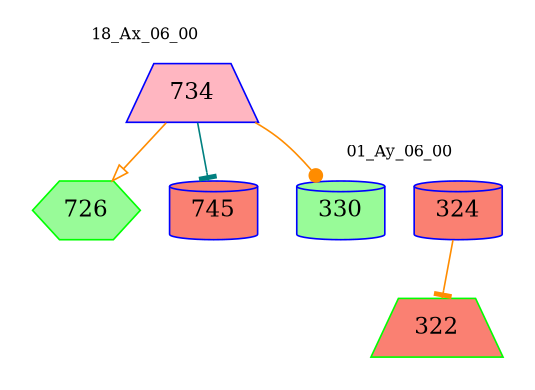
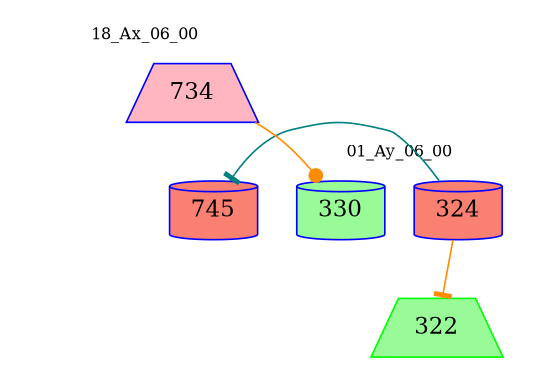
(202, 148) -> (339, 123)
(86, 210) -> none
(437, 328) -> (437, 328)
